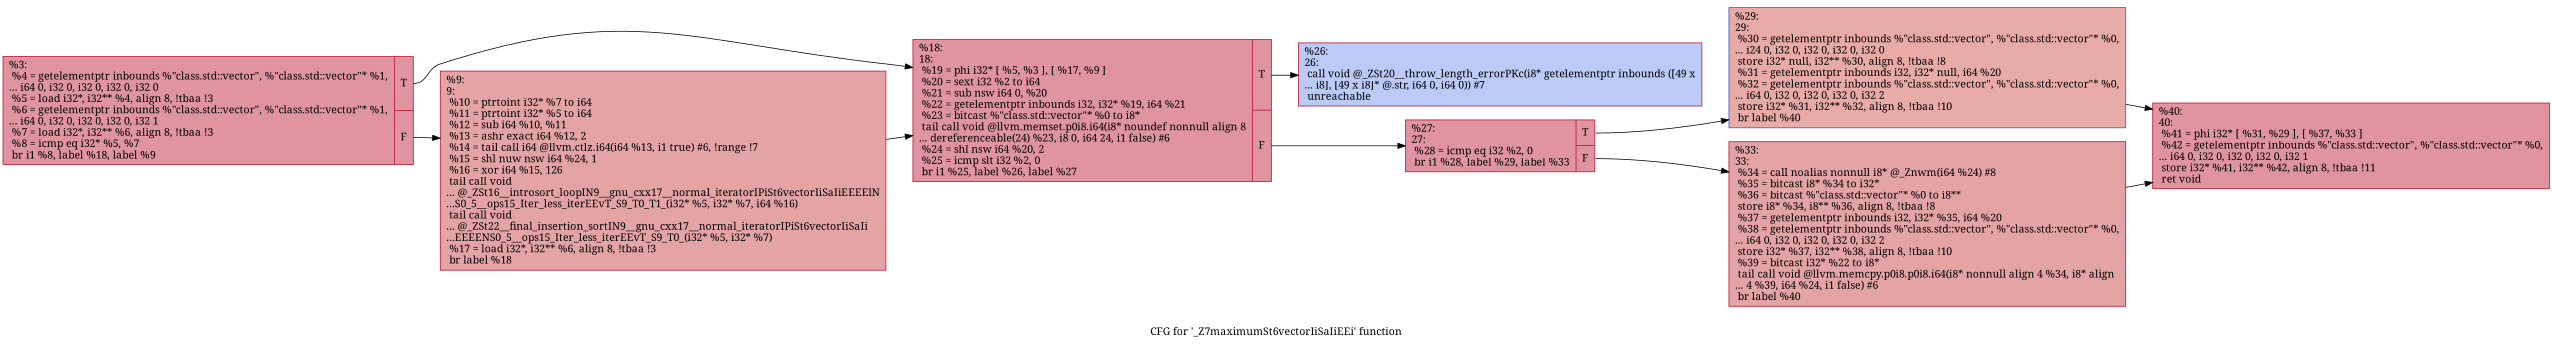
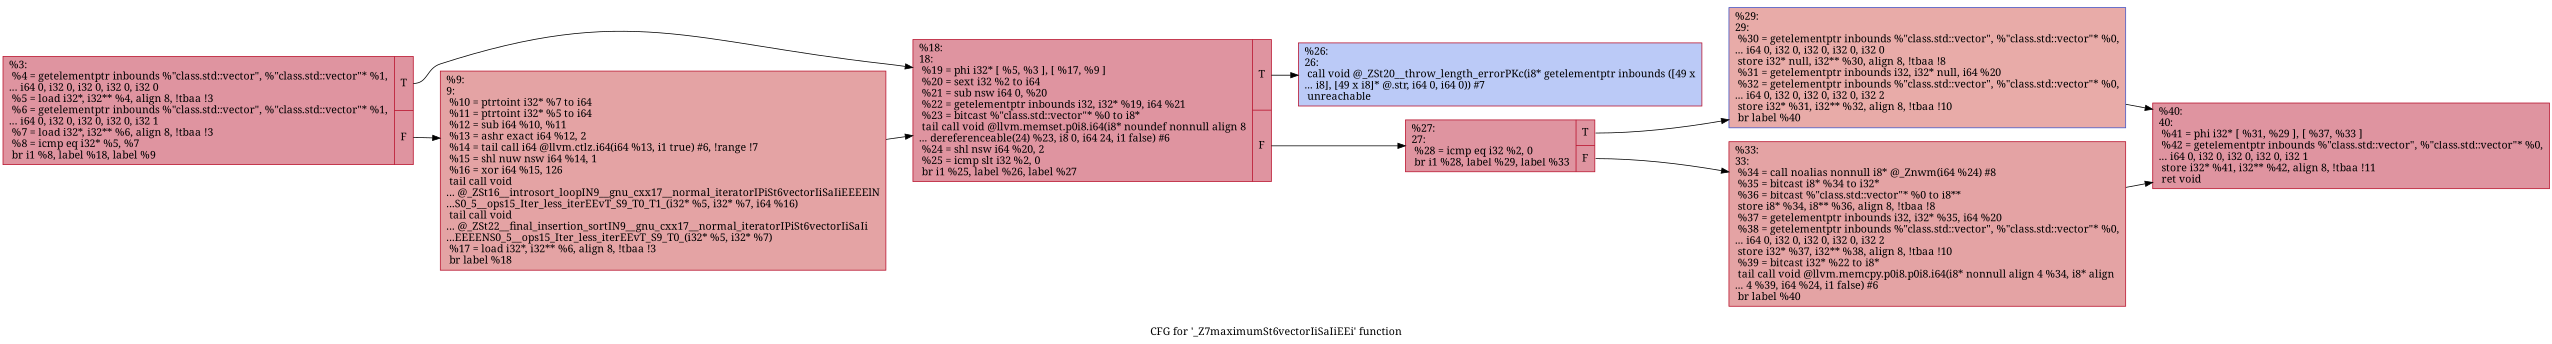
(1810, 50) -> (1810, 50)
(522, 159) -> (522, 159)
